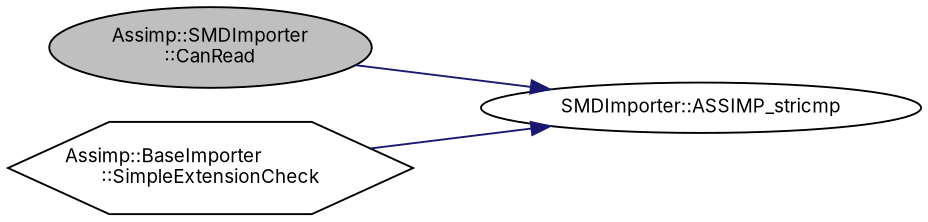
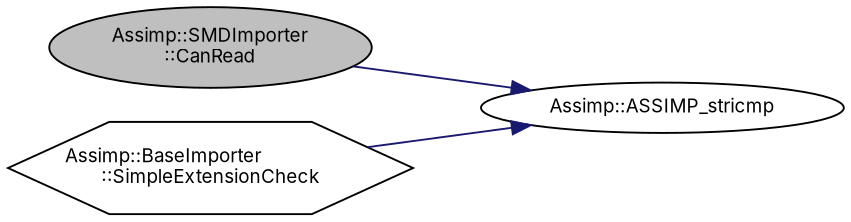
(701, 108) -> (662, 108)
